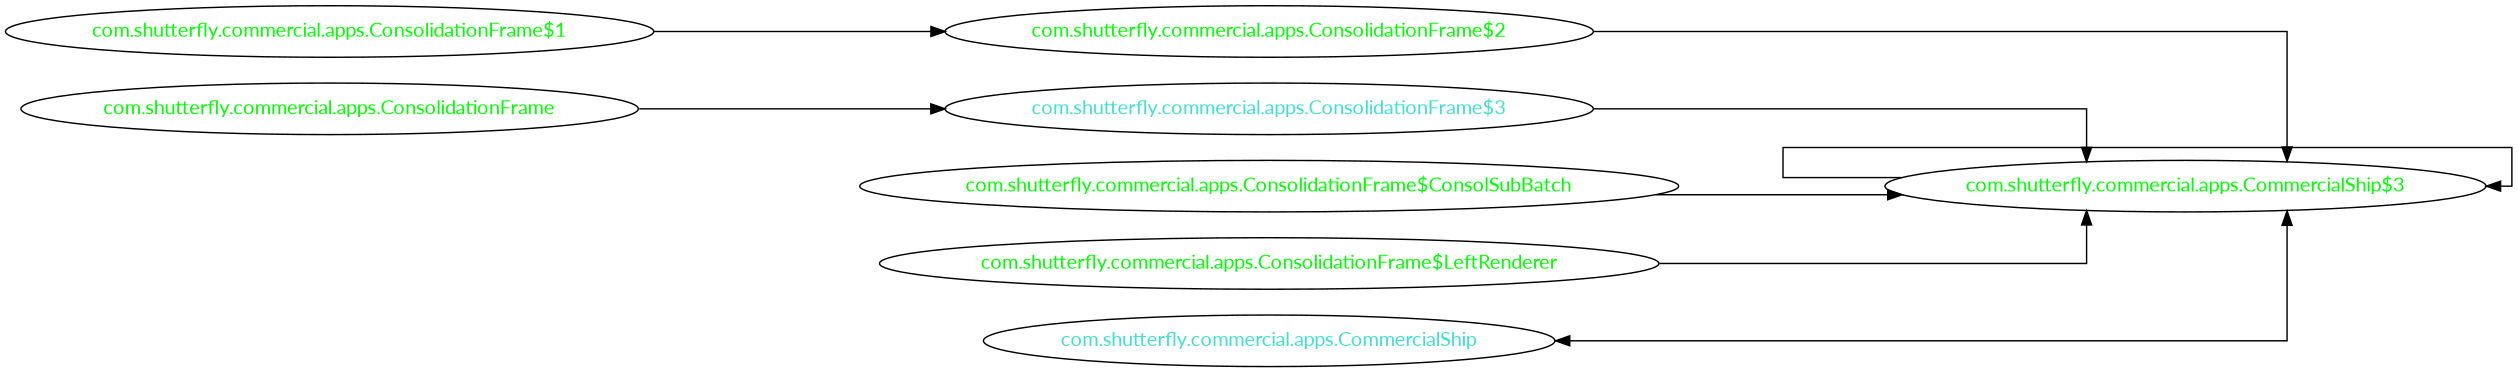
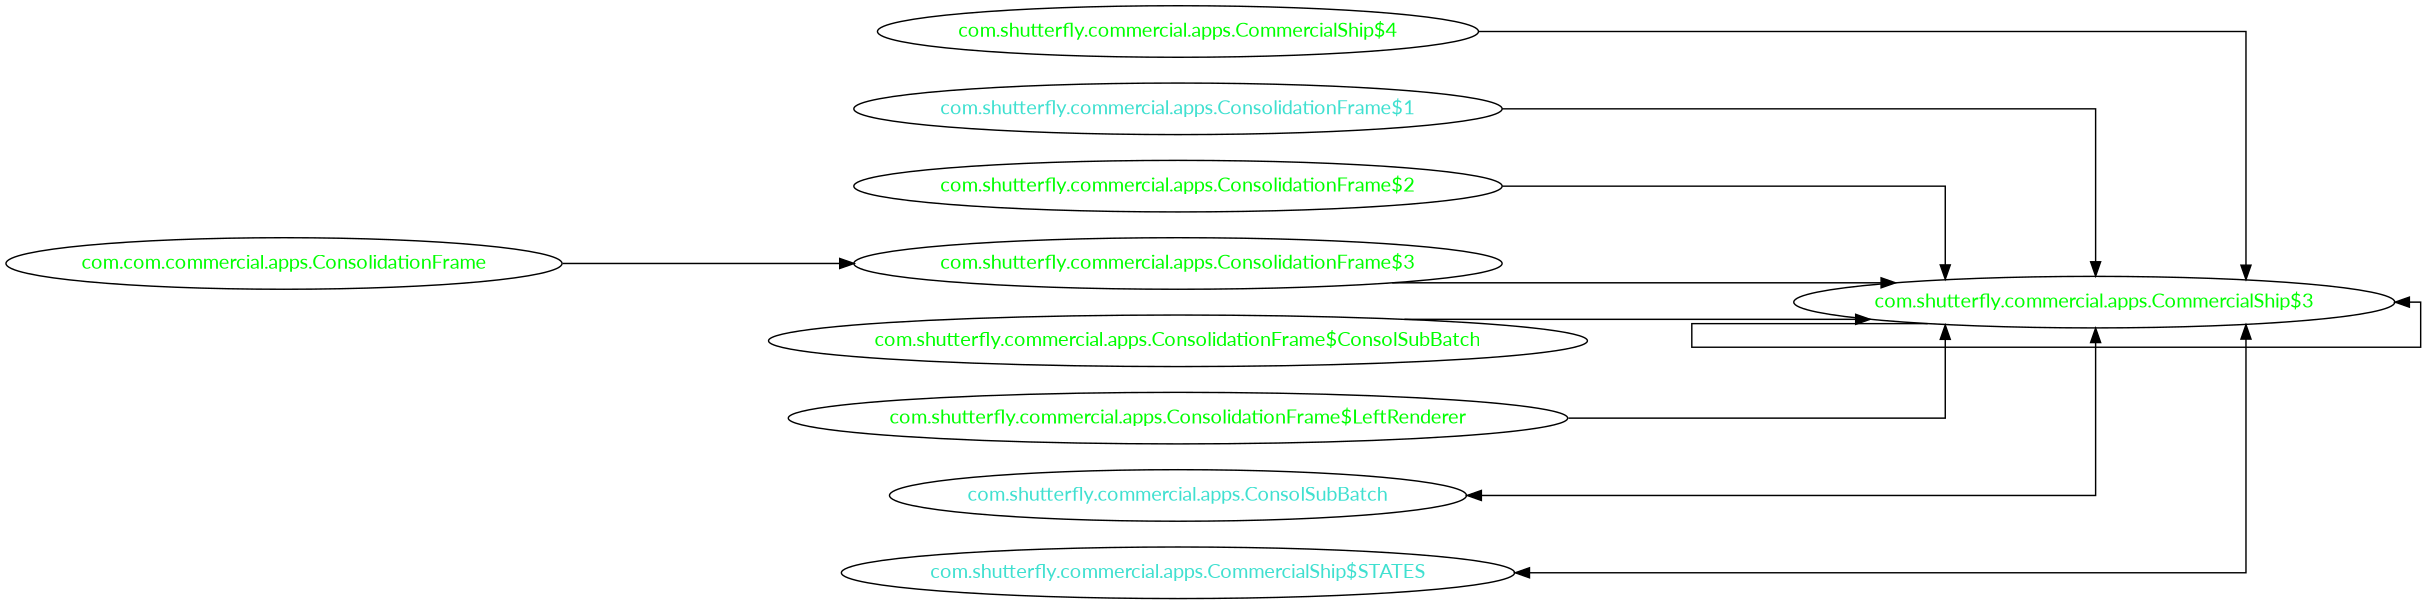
(330, 32) -> (1178, 109)
(792, 32) -> (1875, 109)
none -> (1178, 32)
(330, 109) -> (284, 263)
(1269, 109) -> (1178, 263)
(1269, 341) -> (1178, 495)
none -> (1178, 573)
